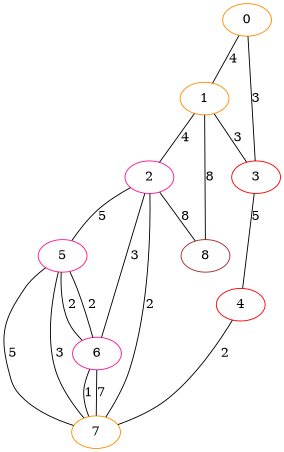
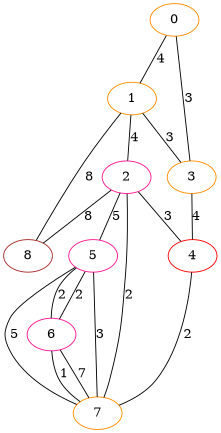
(256, 177) -> (192, 177)
(256, 217) -> (196, 217)
(123, 265) -> (160, 217)
